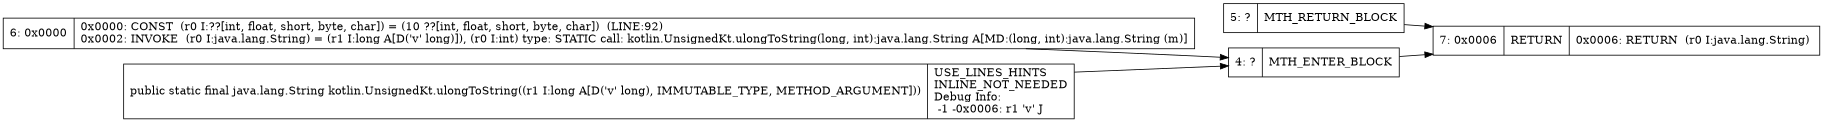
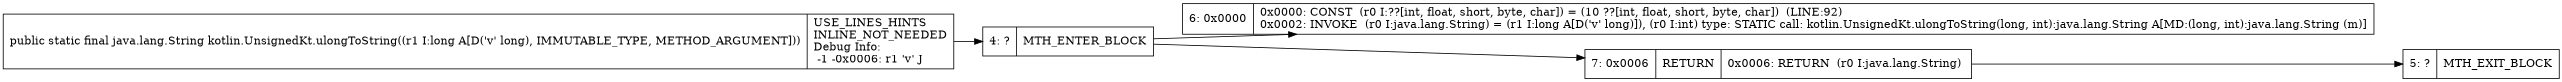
(1331, 18) -> (2498, 64)
(1414, 25) -> (2183, 64)
(1123, 53) -> (1221, 37)
